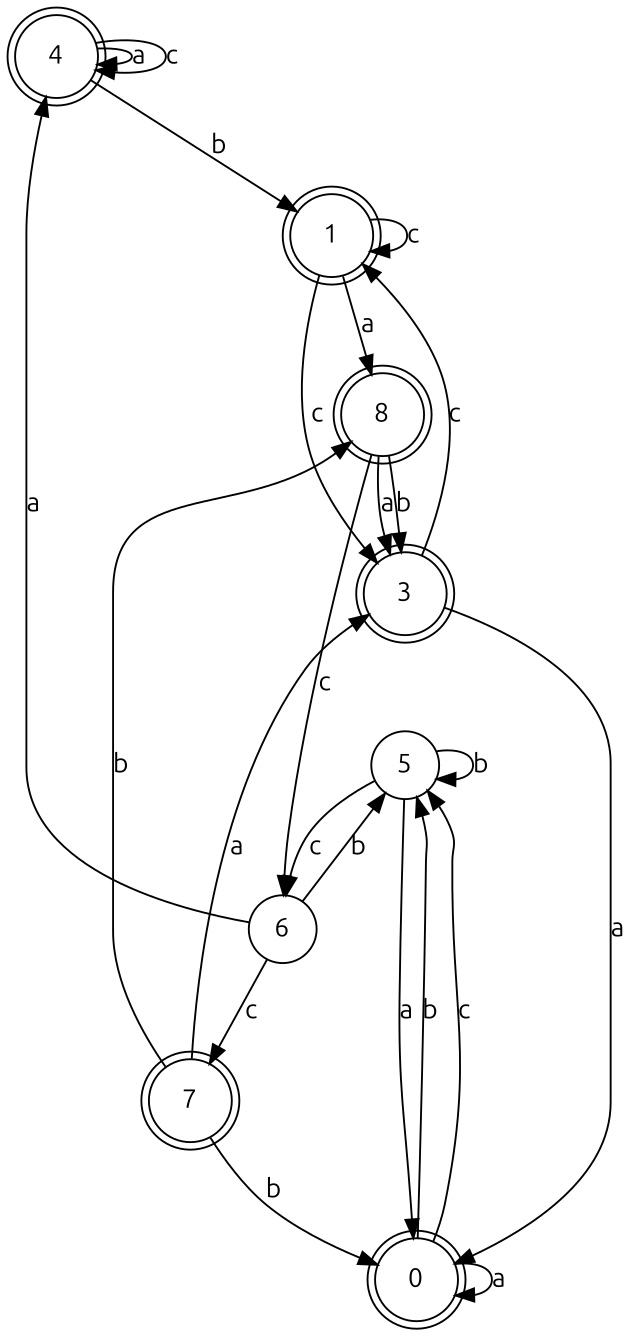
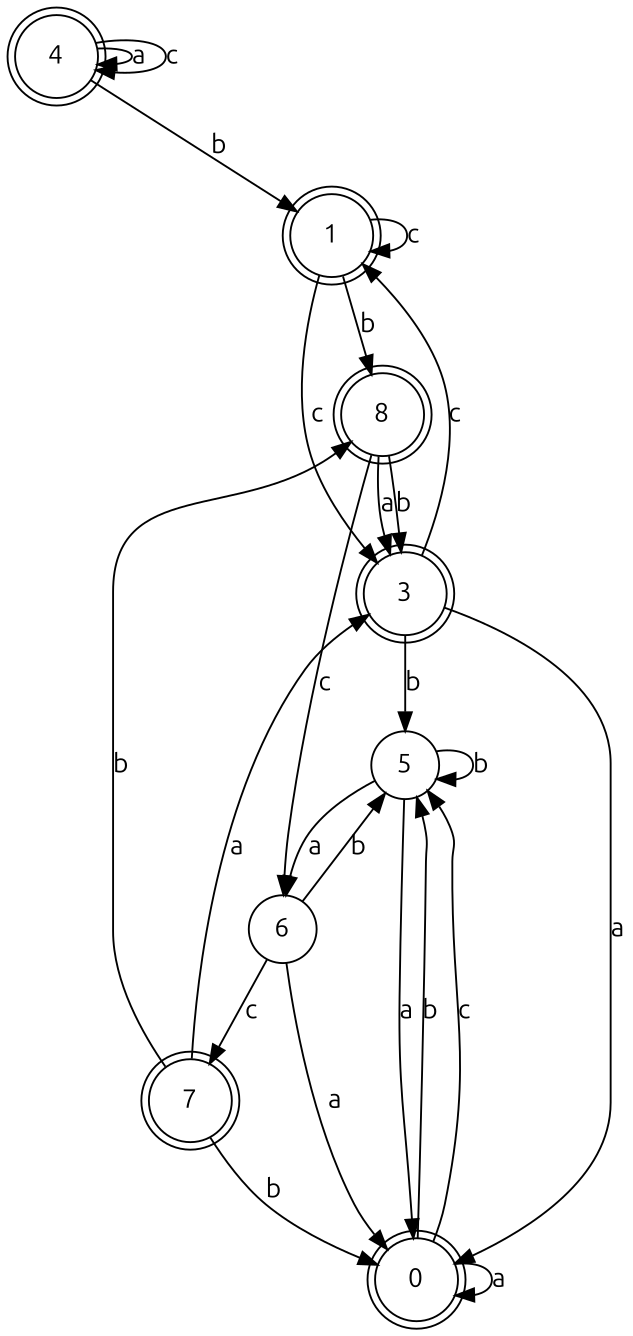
(368, 325) -> (368, 325)
(26, 587) -> (316, 1104)
none -> (405, 674)
(316, 847) -> (316, 847)
